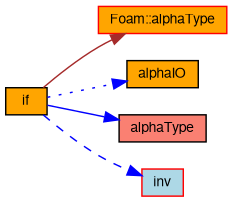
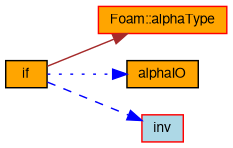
(163, 128) -> none
